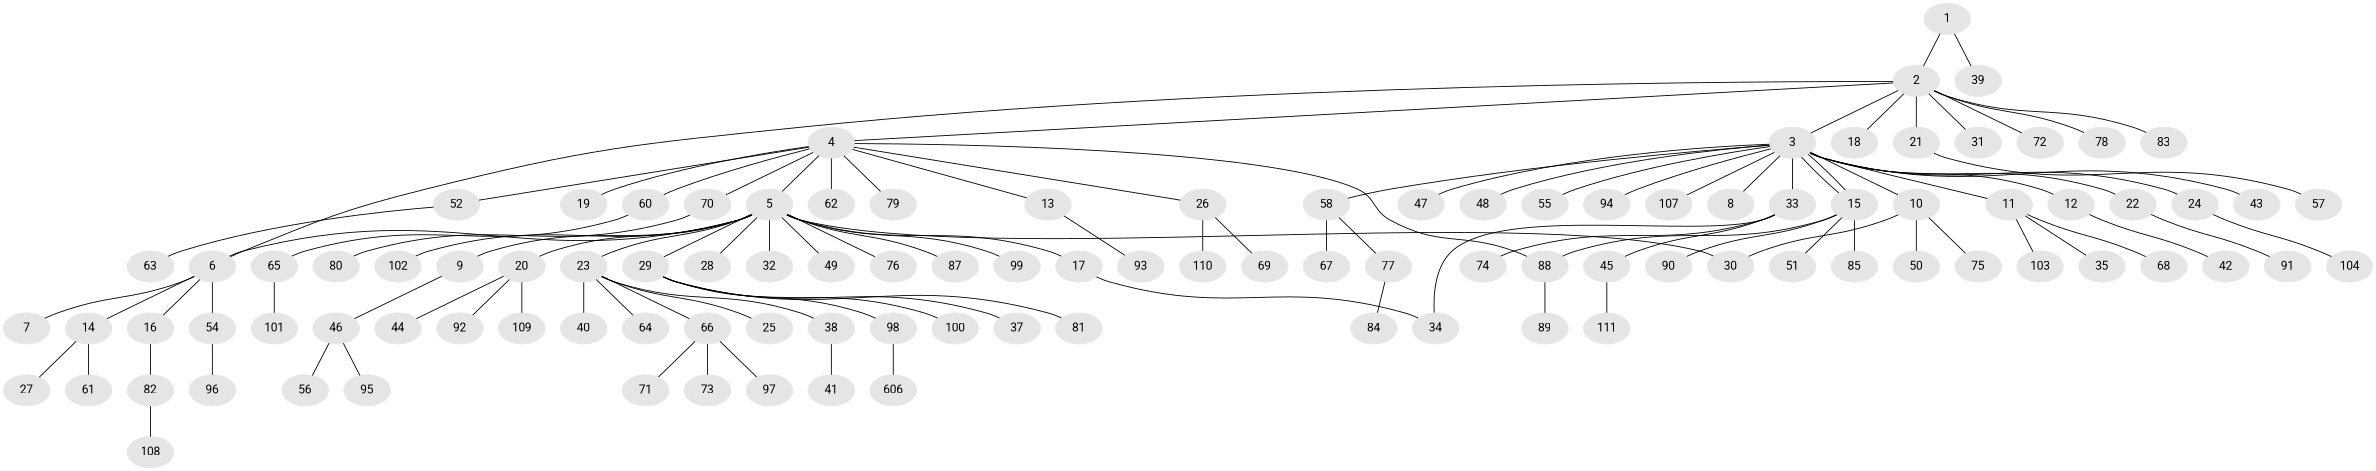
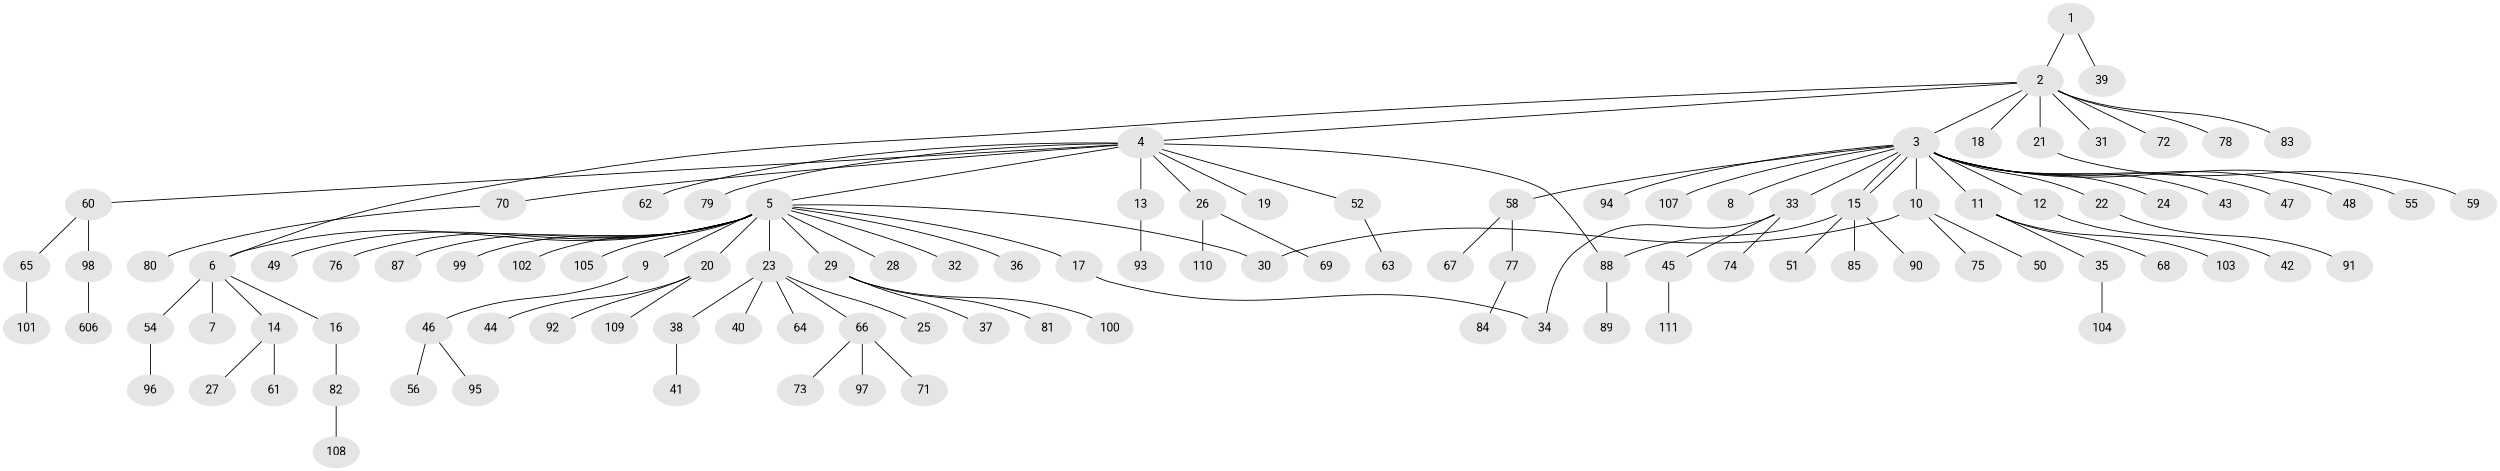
(2319, 205) -> (2473, 205)
(2272, 236) -> (2102, 298)
none -> (584, 267)
none -> (1017, 267)
(769, 297) -> (89, 236)
